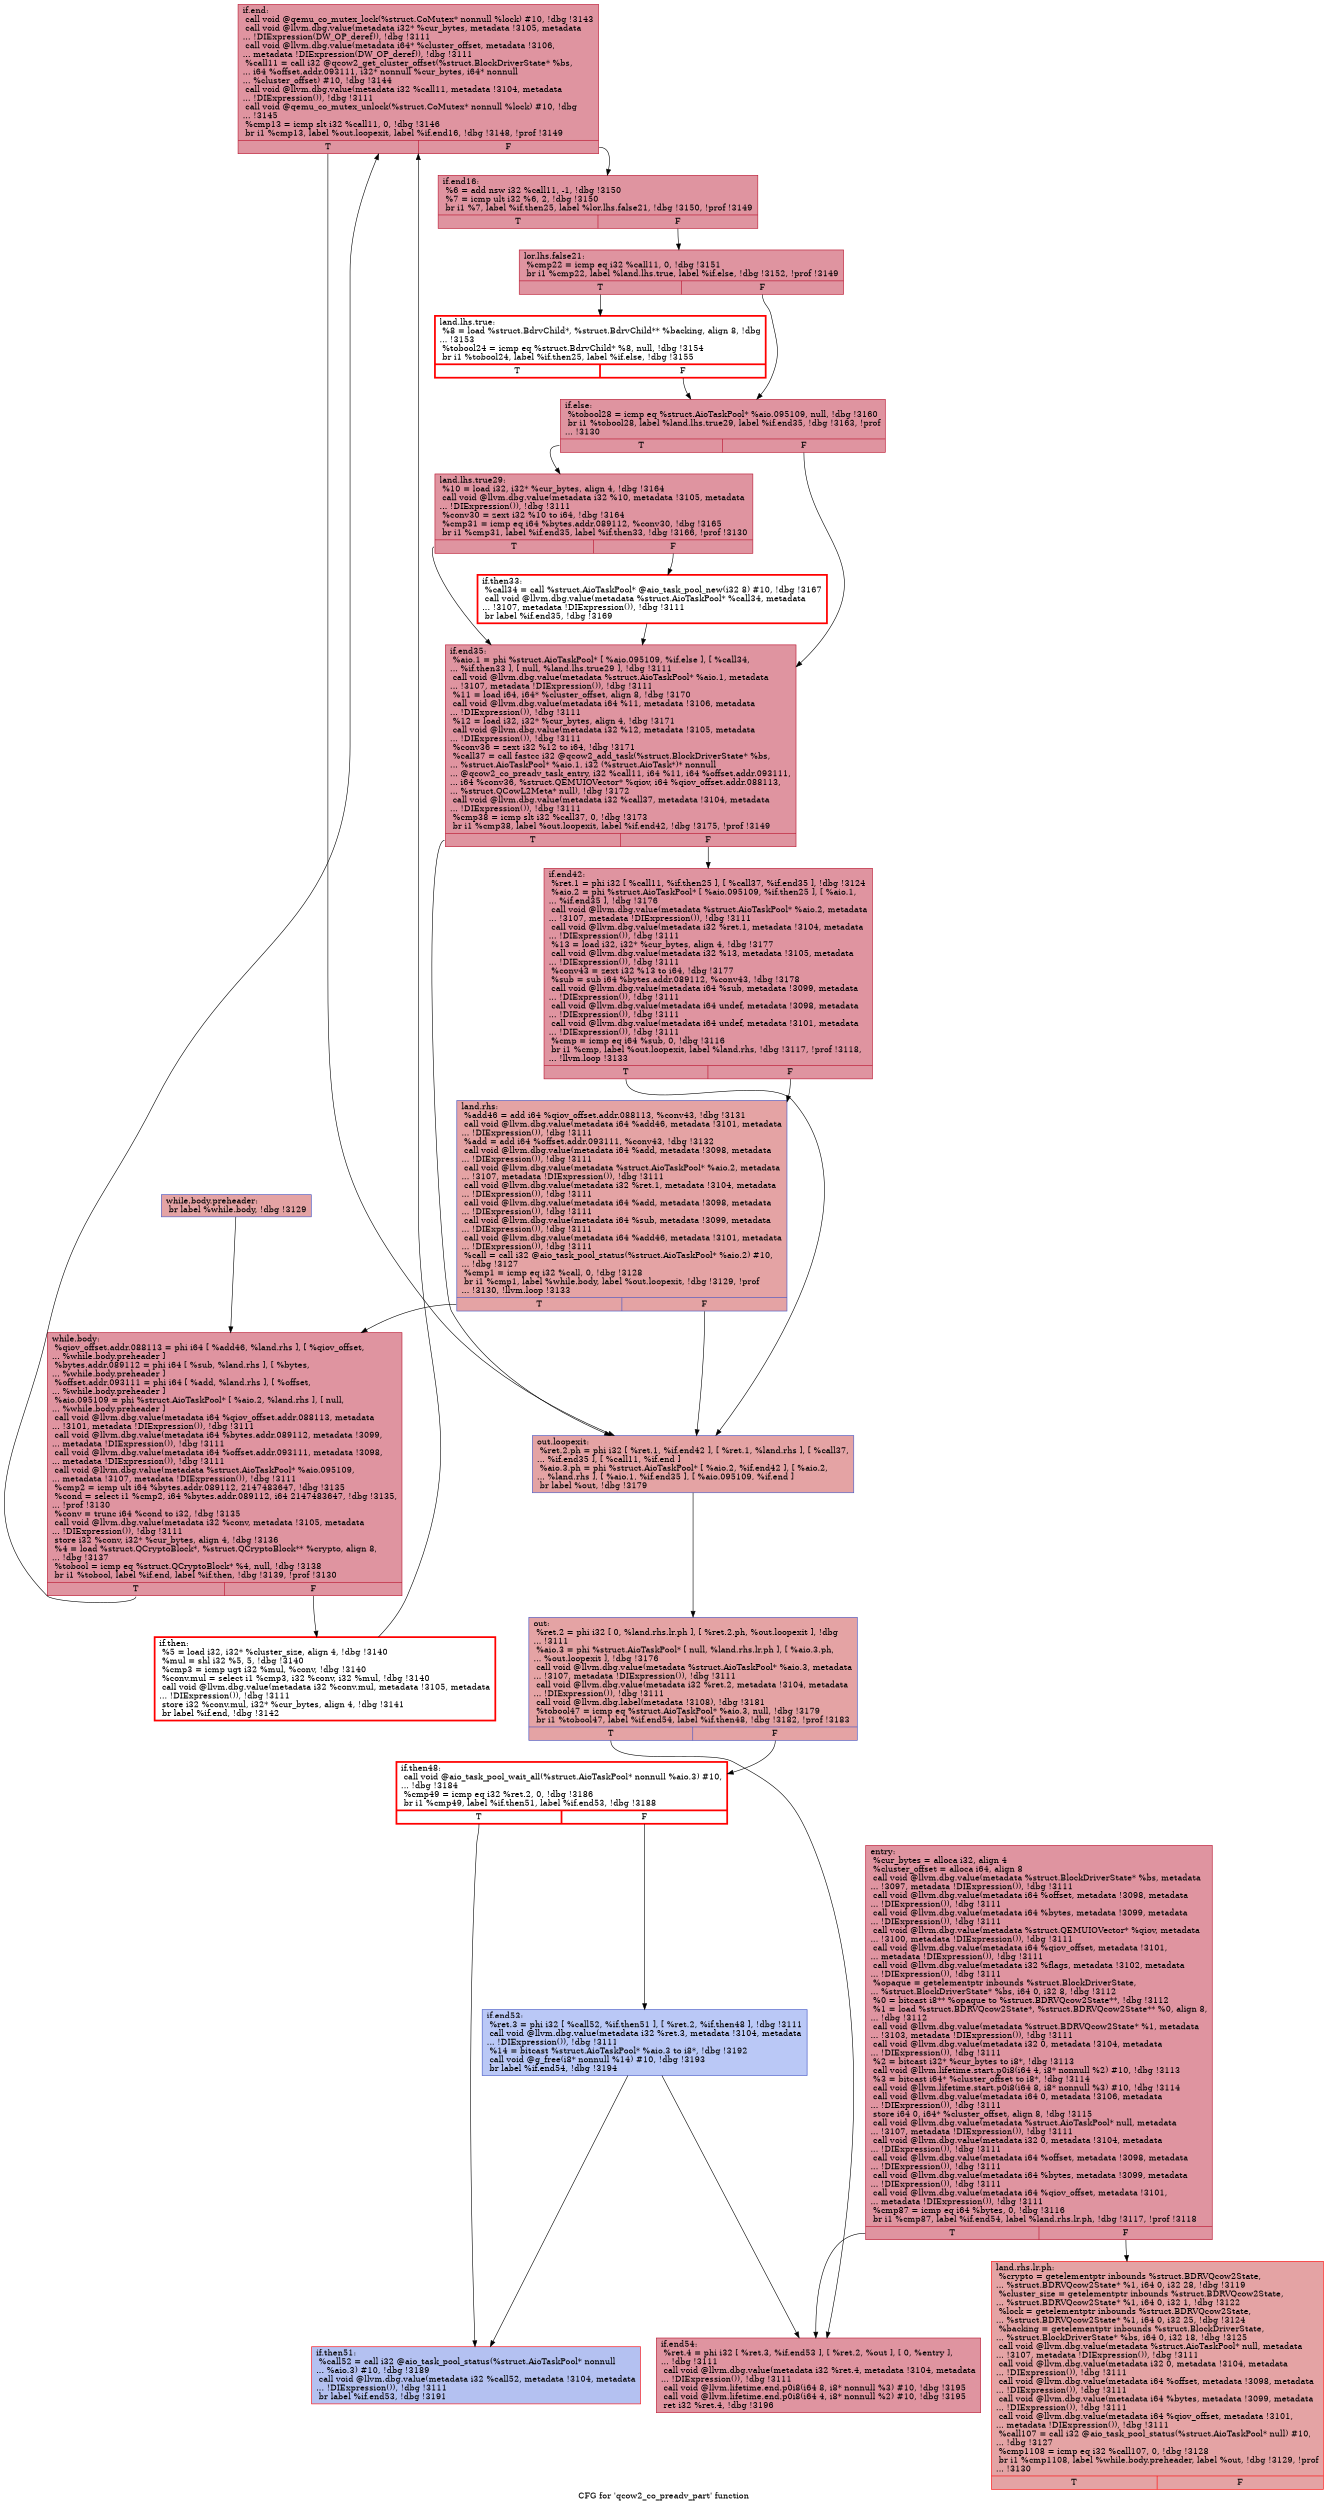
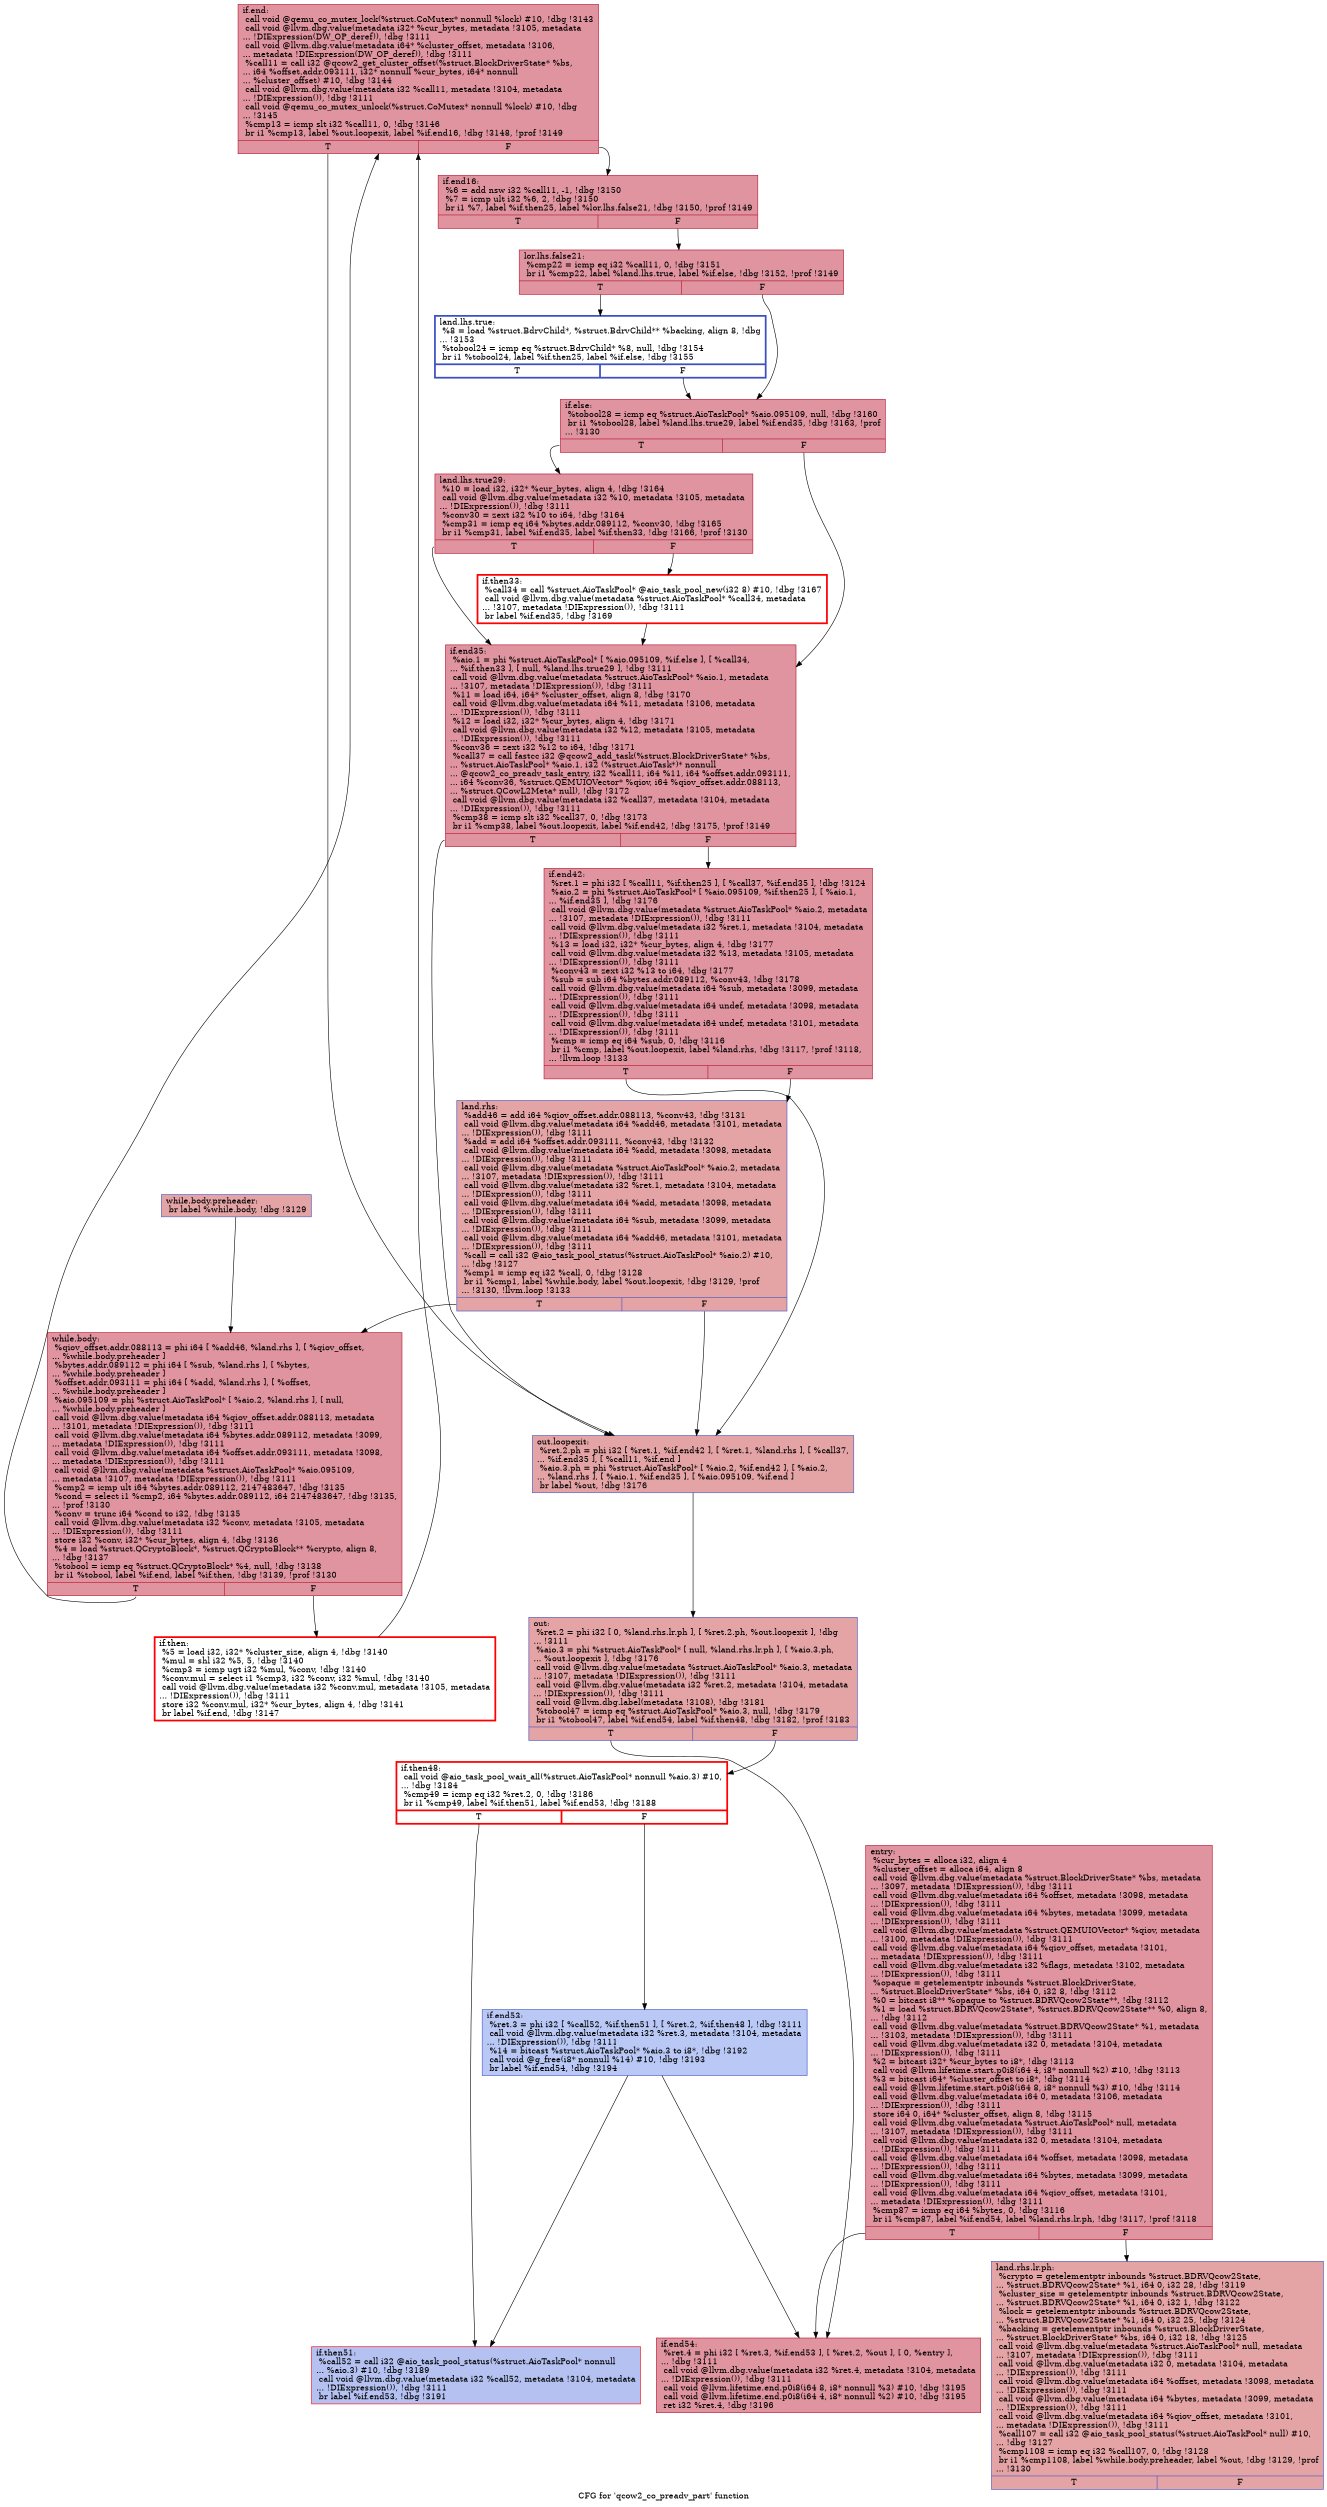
(600, 347) -> (600, 347)
(592, 1486) -> (592, 1486)
(219, 1714) -> (219, 1714)
(1157, 2375) -> (1157, 2375)
